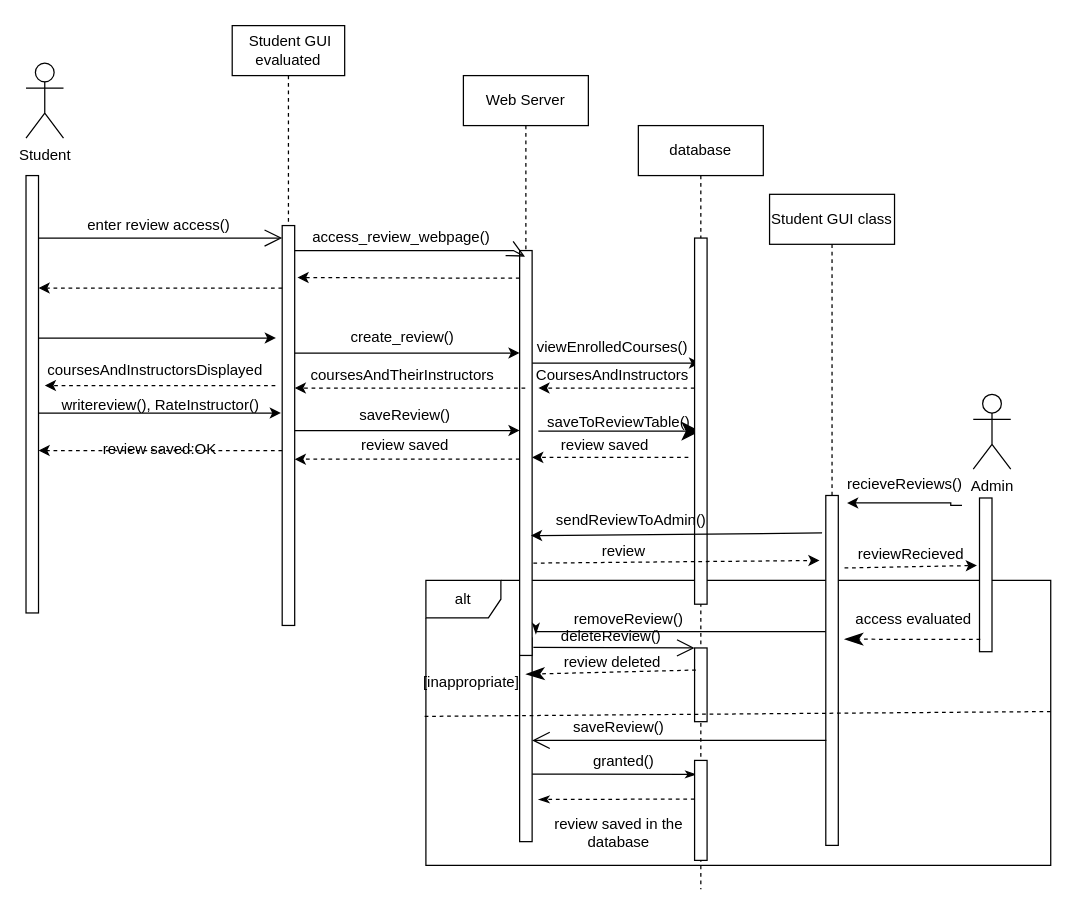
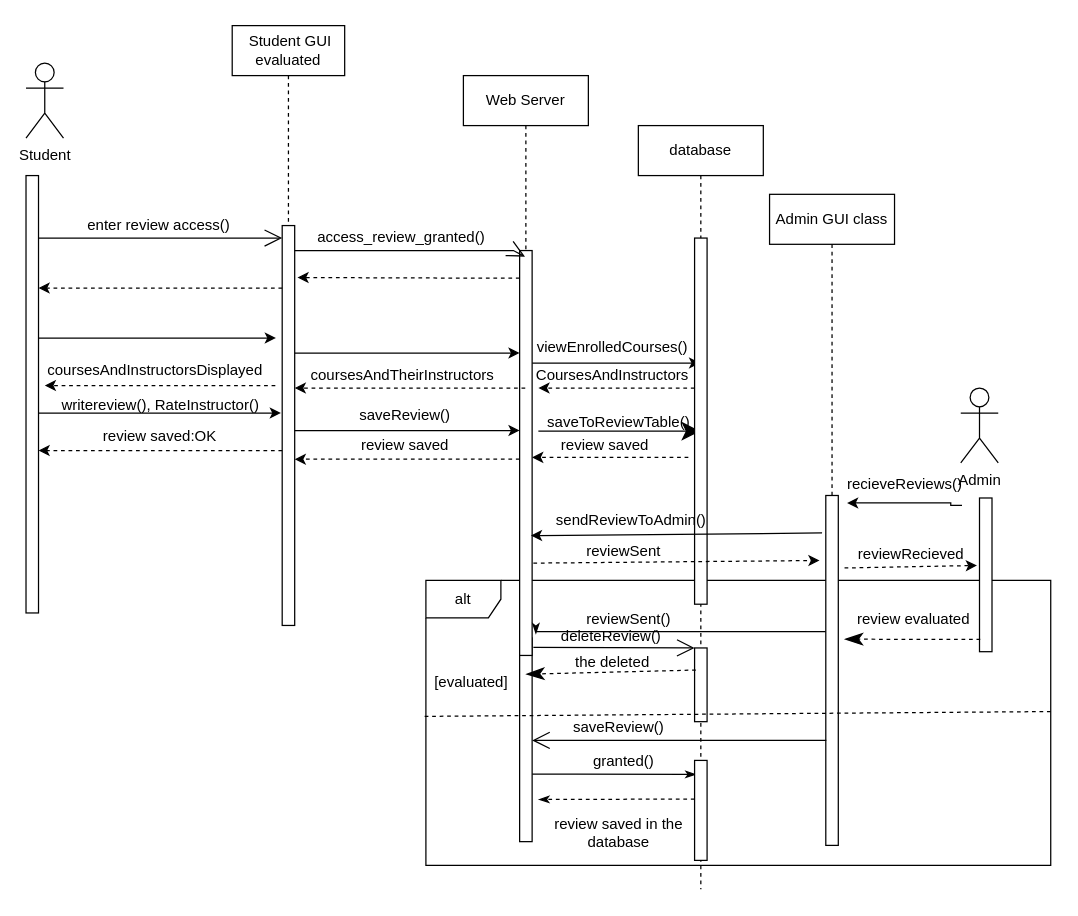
(832, 219) -> (832, 219)
(401, 238) -> (401, 238)
(401, 338) -> none
(992, 432) -> (979, 426)
(169, 451) -> (169, 438)
(624, 552) -> (624, 552)
(629, 619) -> (629, 619)
(914, 619) -> (914, 619)
(613, 663) -> (613, 663)
(471, 683) -> (471, 683)
